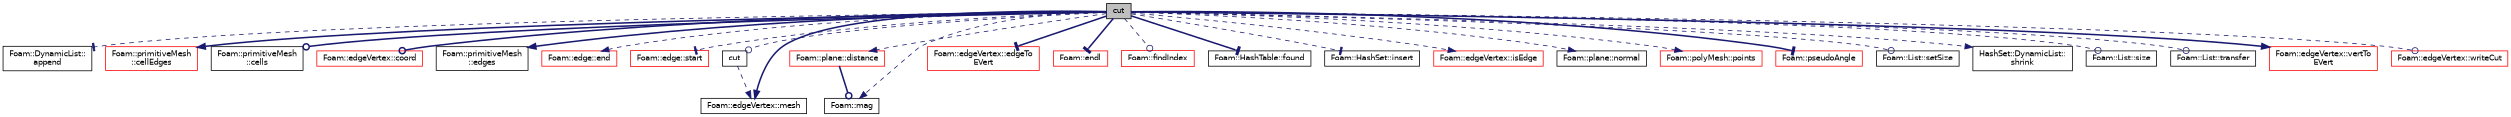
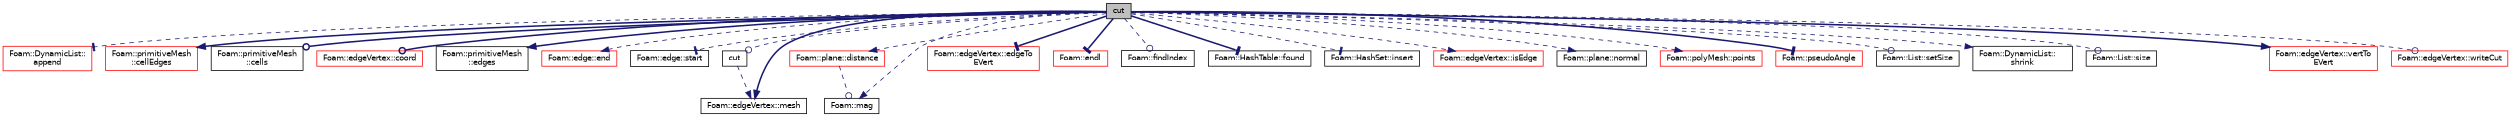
(47, 59) -> (47, 59)
(670, 59) -> (670, 59)
(1158, 59) -> (1158, 59)
(2023, 59) -> (2023, 59)
(2213, 59) -> none
(844, 79) -> (844, 79)
